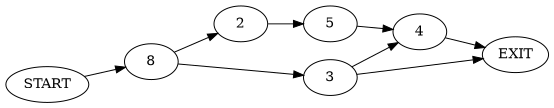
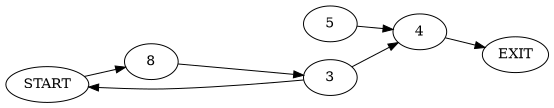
(241, 24) -> none
(415, 67) -> (201, 87)
